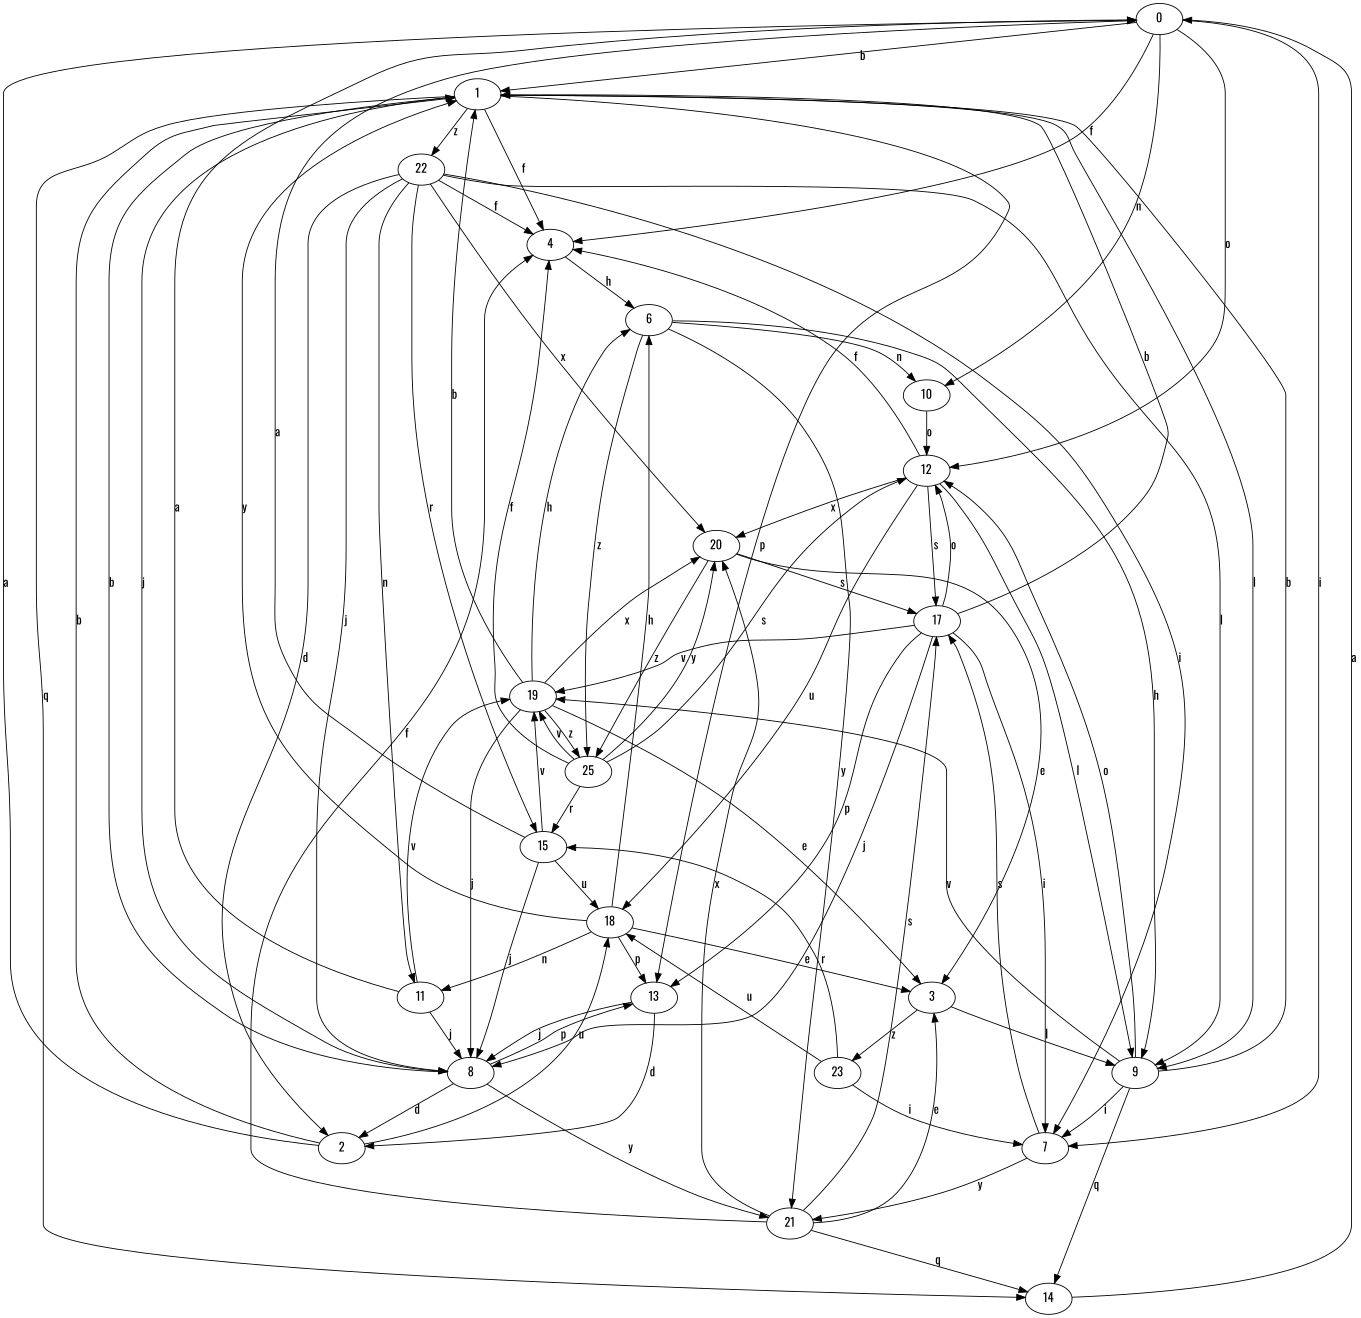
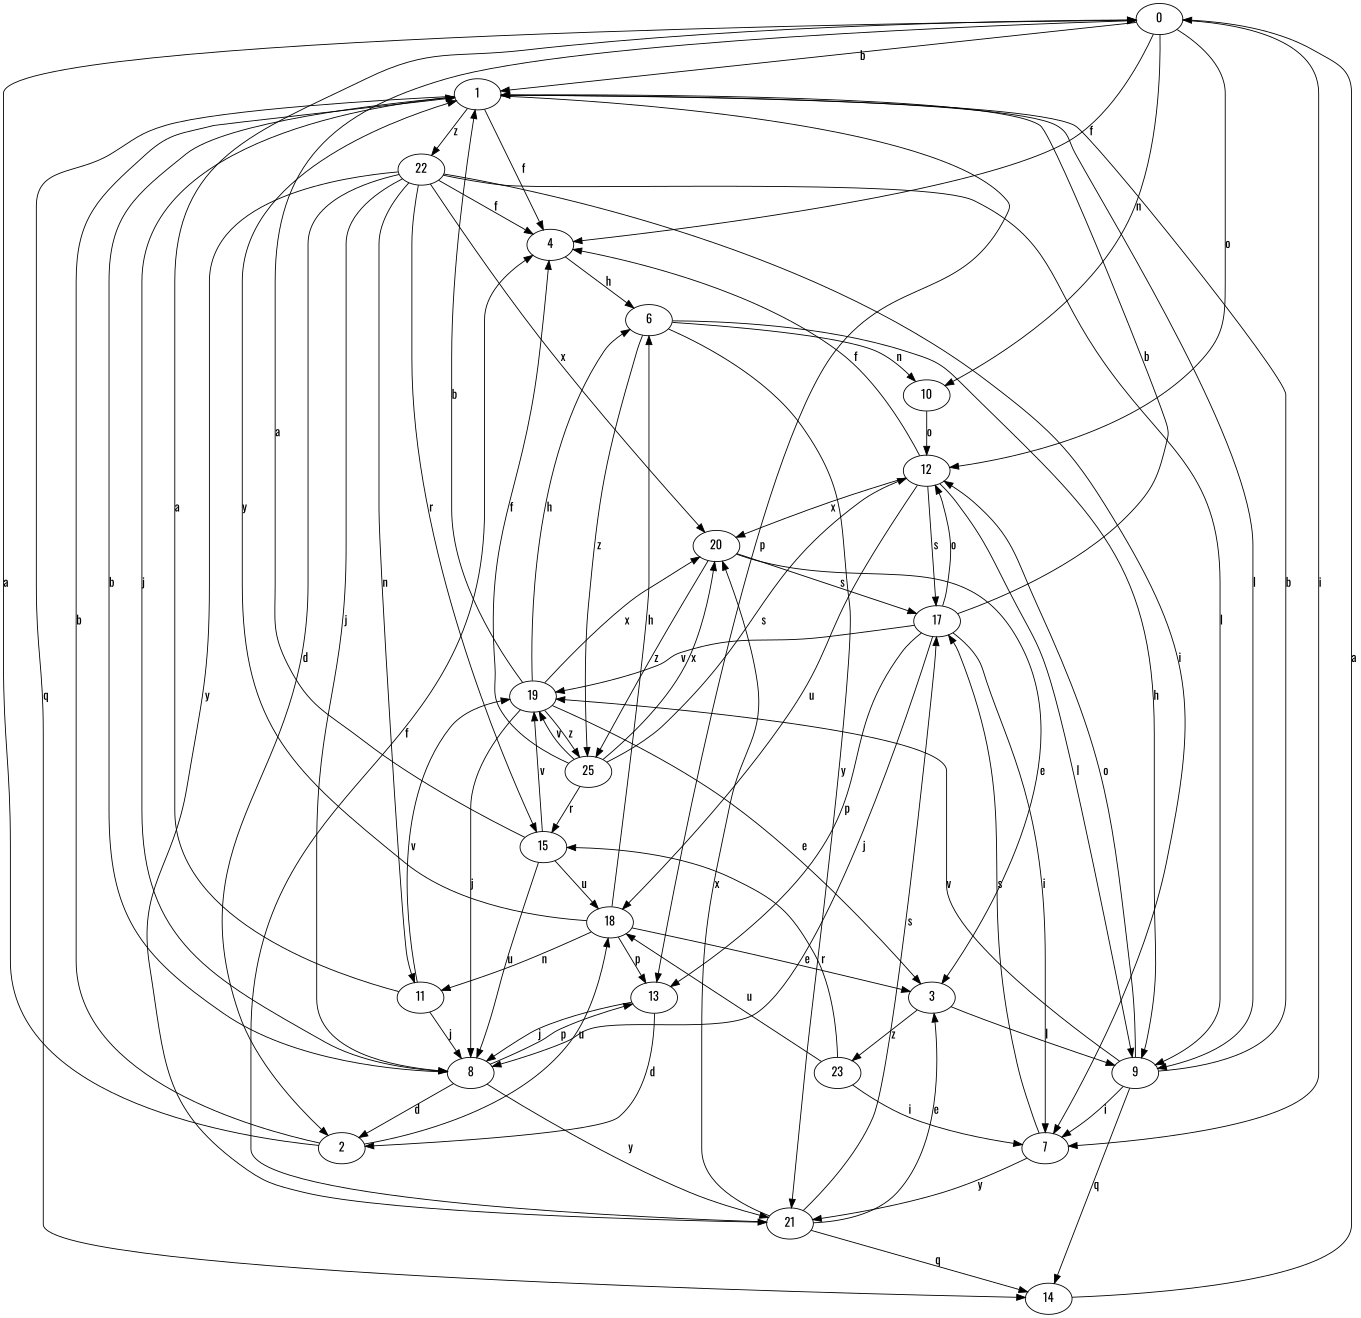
(694, 659) -> (694, 659)
none -> (158, 879)
(511, 960) -> (511, 960)
